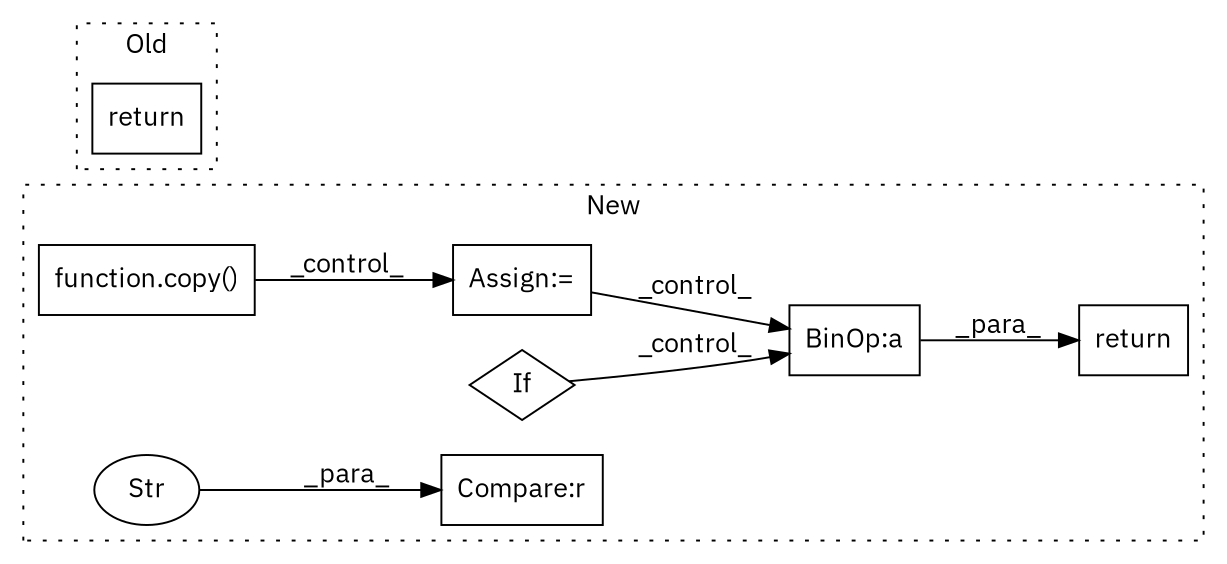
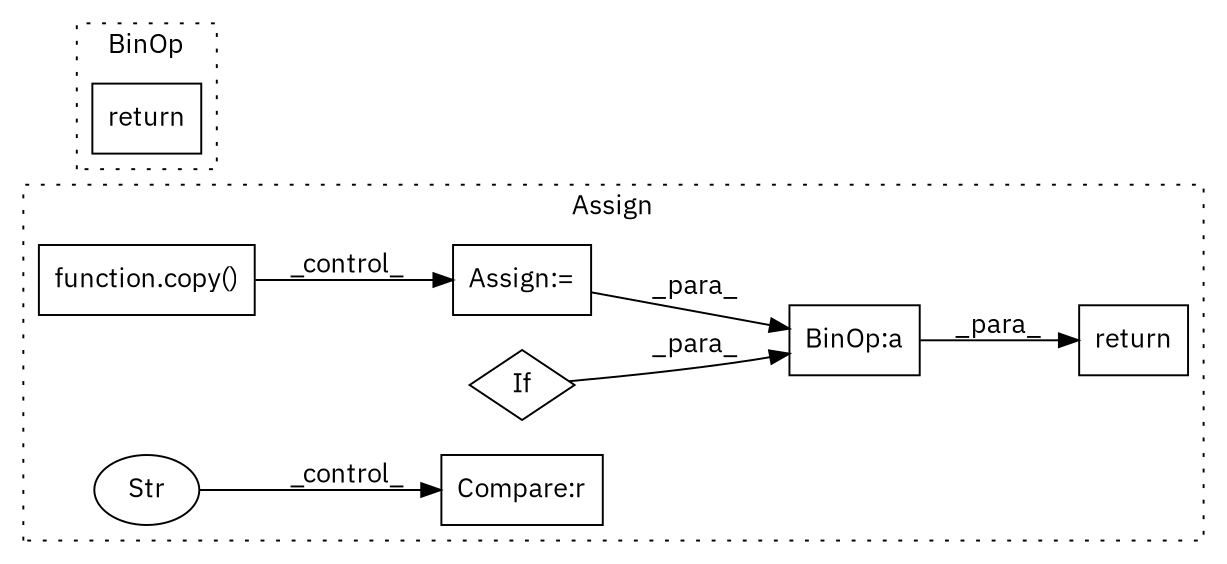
(147, 46) -> (147, 46)
(613, 207) -> (613, 207)
(696, 287) -> (696, 287)
(696, 345) -> (696, 345)
(348, 475) -> (348, 475)
